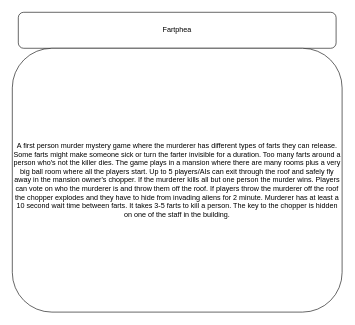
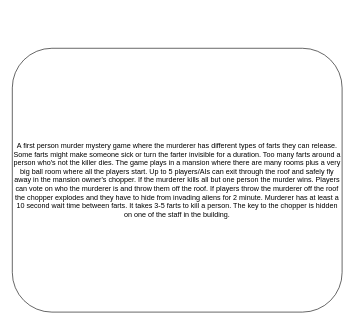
(177, 30) -> none
